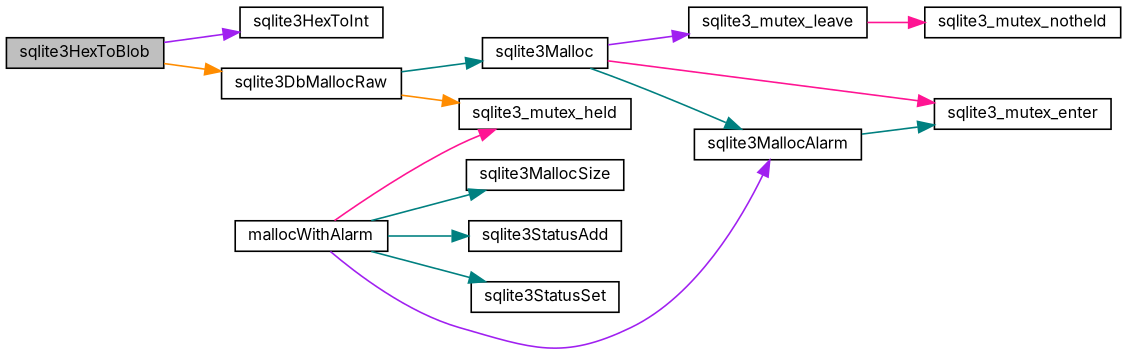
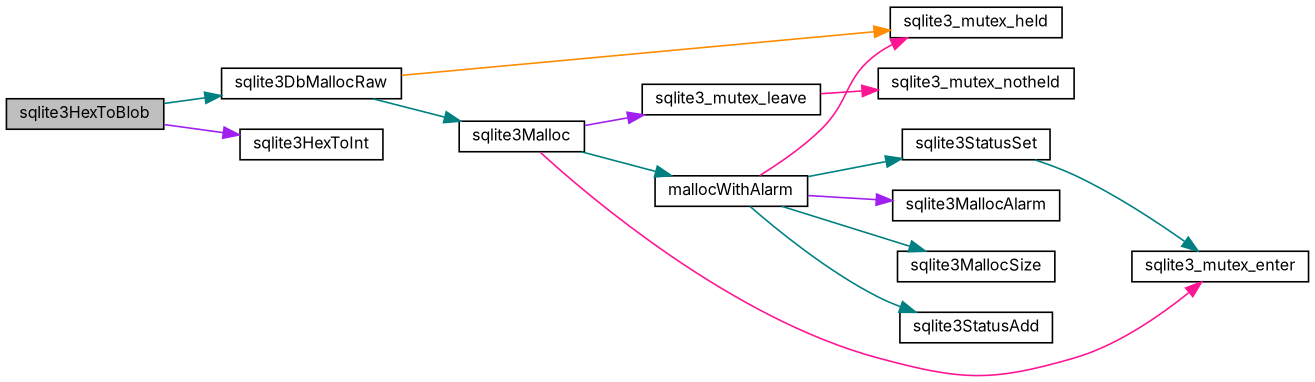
(185, 66) -> (185, 101)
(658, 94) -> (619, 162)
(890, 131) -> (1113, 195)
